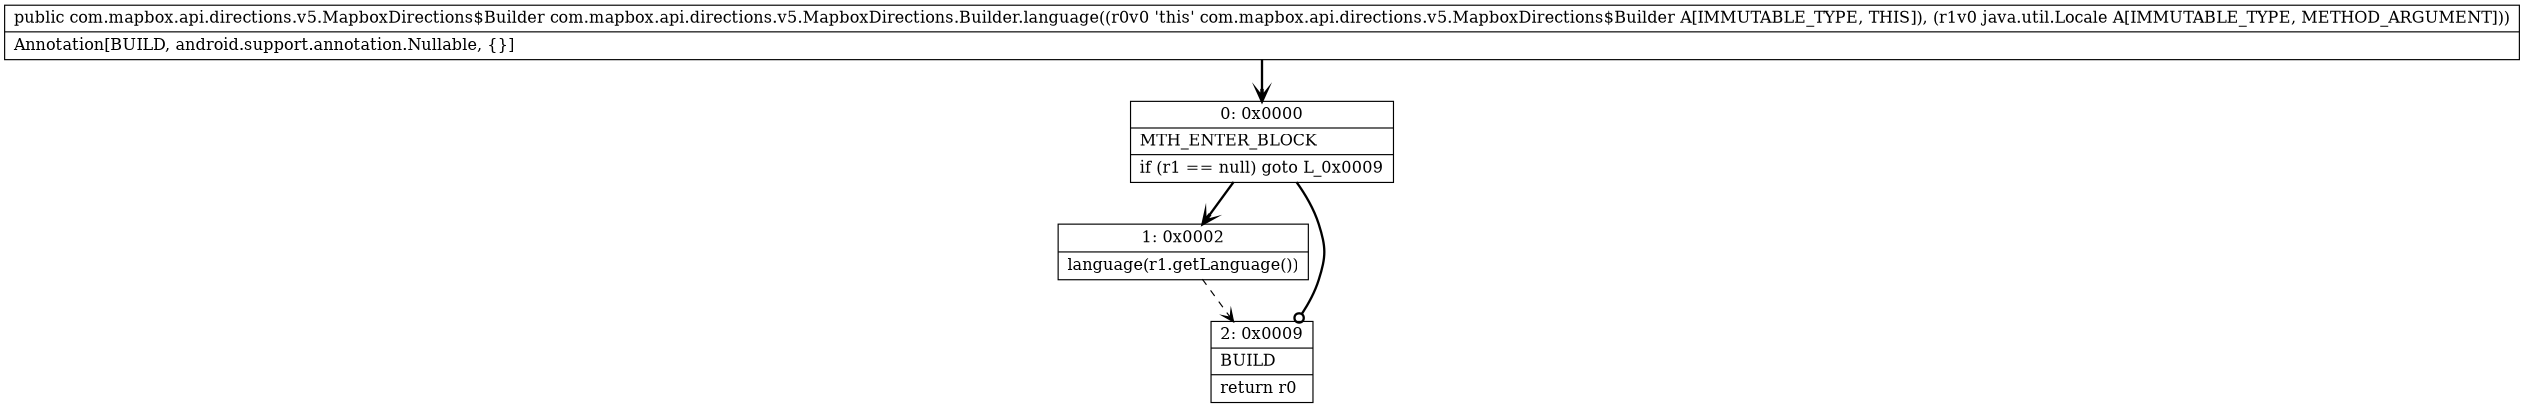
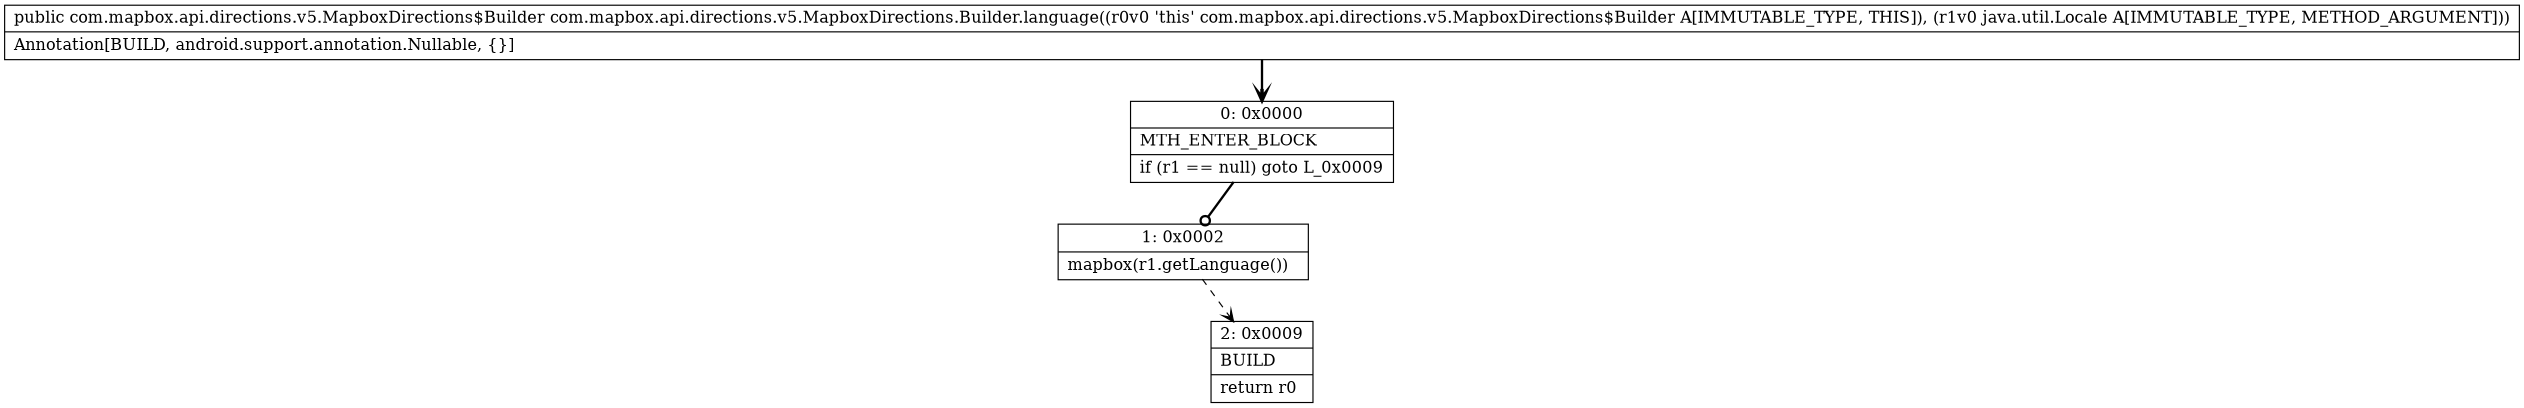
(1221, 199) -> (1221, 199)
(1324, 247) -> none
(1183, 265) -> (1178, 265)
